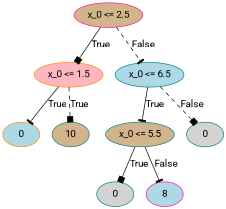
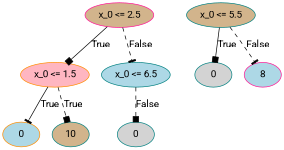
(145, 103) -> none
(152, 163) -> (242, 43)
